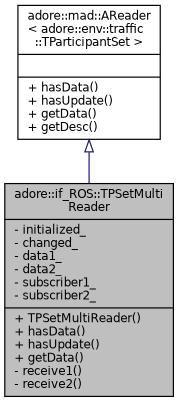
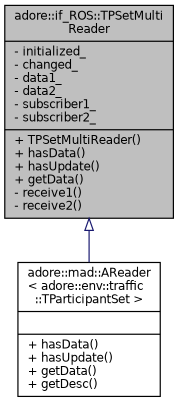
(89, 168) -> (89, 246)
